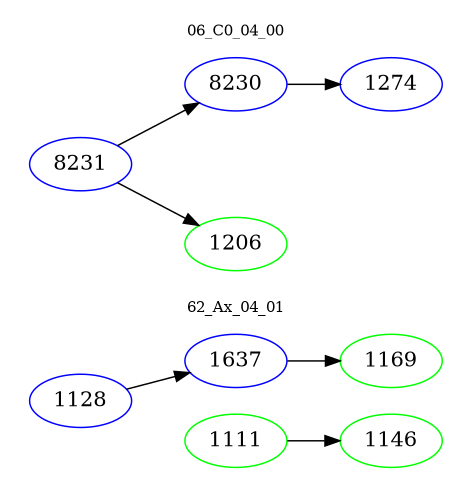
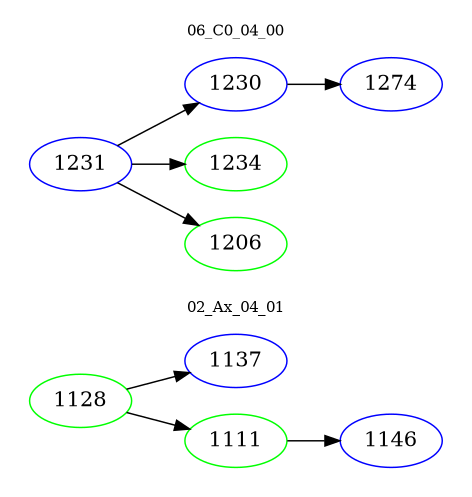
(236, 84) -> (236, 84)
(81, 164) -> (81, 164)
none -> (236, 164)
(236, 308) -> (236, 308)
(236, 361) -> (236, 361)
(391, 361) -> none
(81, 401) -> (81, 401)
none -> (151, 419)
(391, 441) -> (391, 441)
